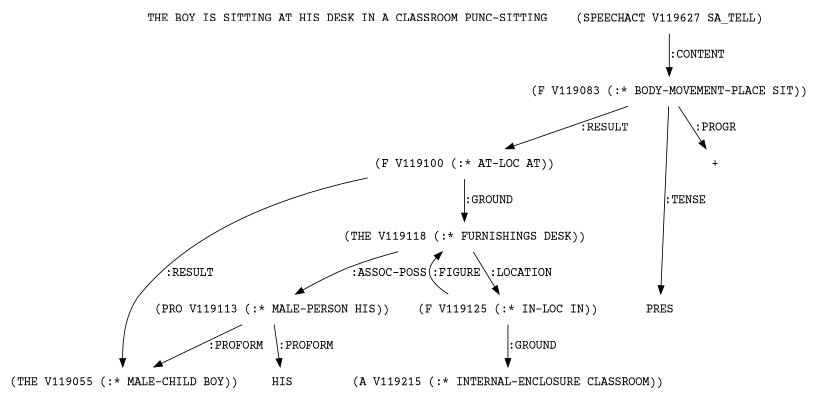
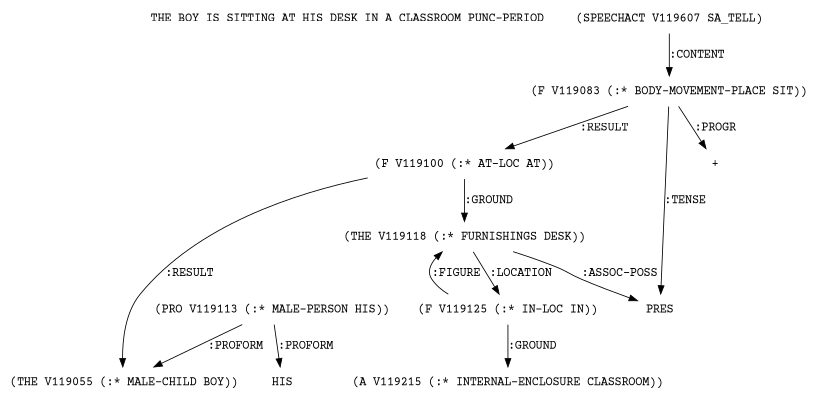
(347, 18) -> (347, 18)
(669, 18) -> (669, 18)
(349, 267) -> (571, 274)
